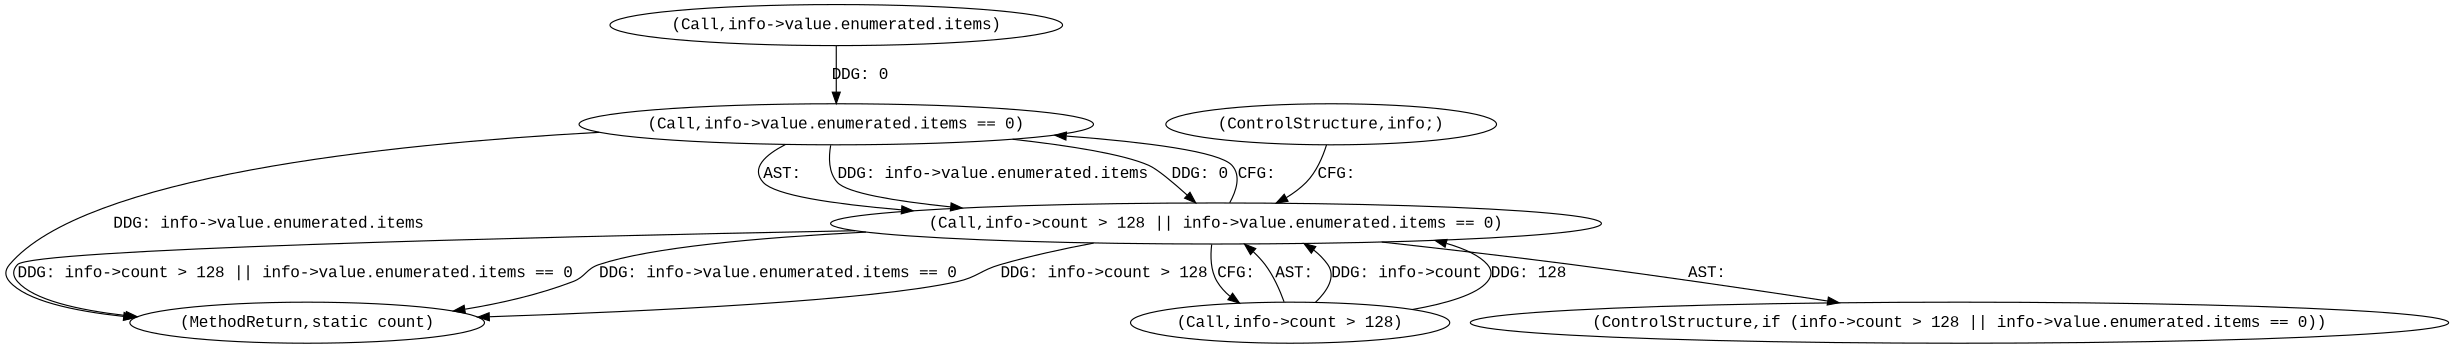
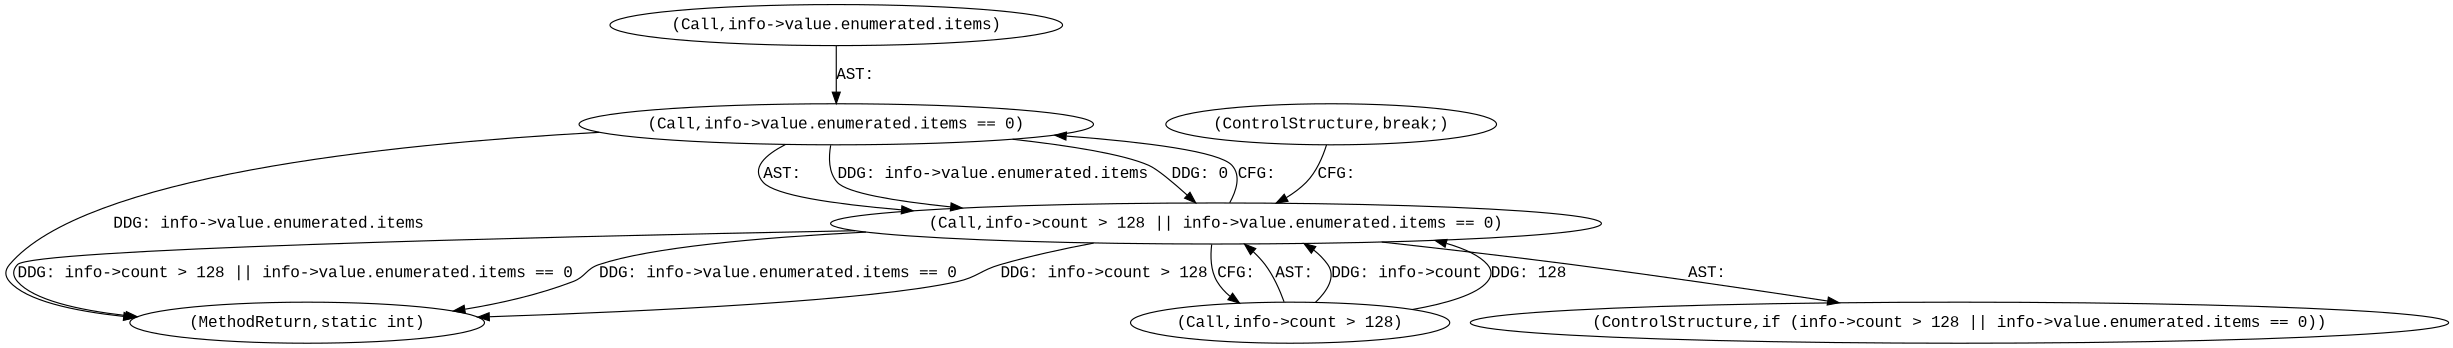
(860, 75) -> (860, 75)
(1331, 124) -> (1331, 124)
(307, 323) -> (307, 323)
